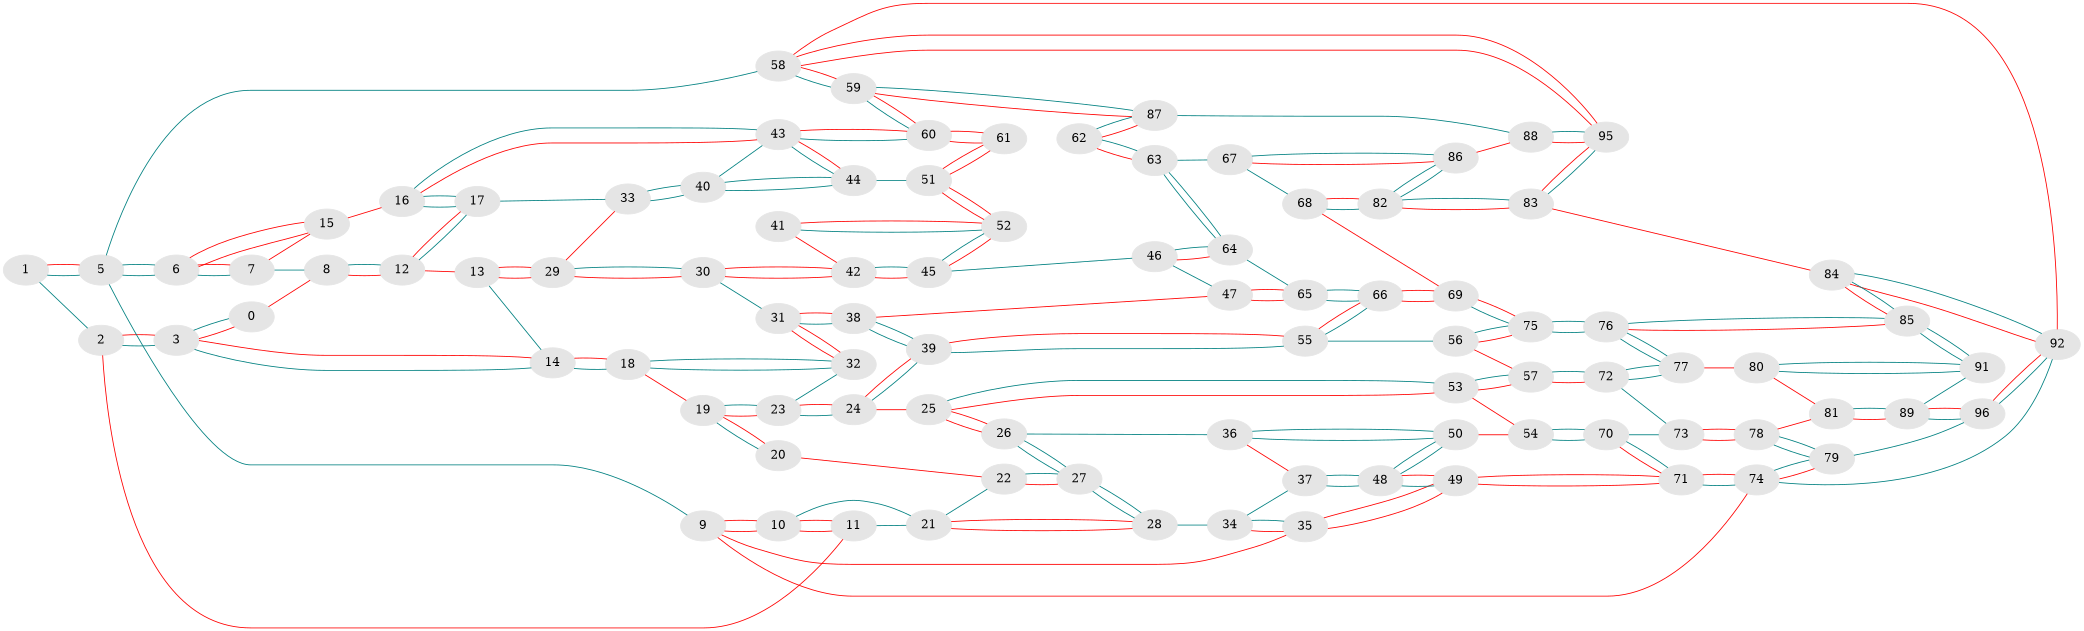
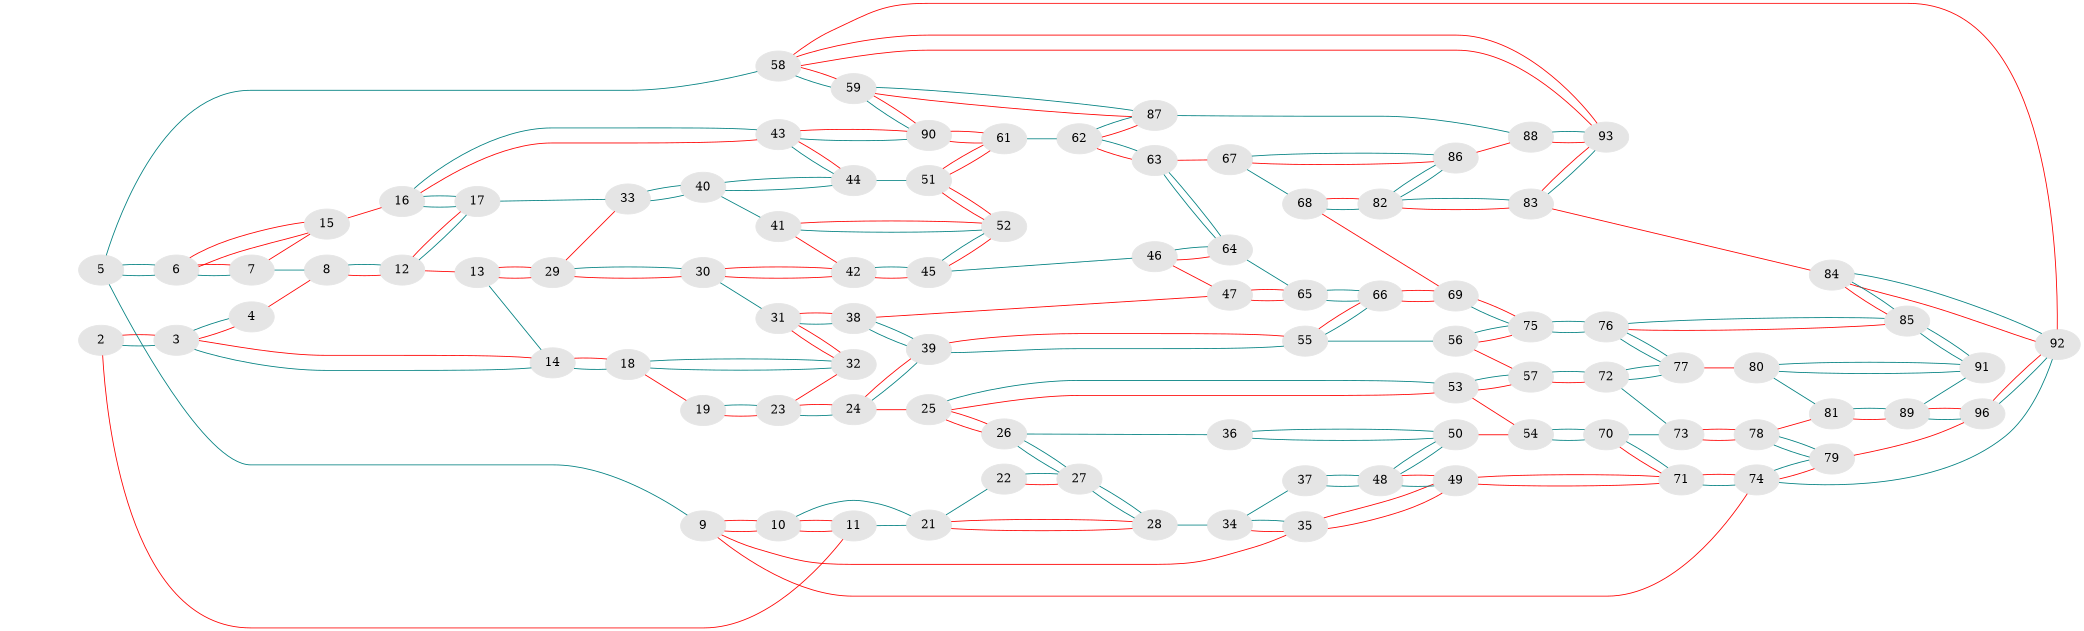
(929, 135) -> (929, 135)
(1606, 137) -> (1606, 137)
none -> (1042, 139)
(1192, 160) -> (1192, 160)
(741, 161) -> (741, 207)
(26, 270) -> none
(1192, 276) -> (1192, 276)
(252, 317) -> (252, 317)
(816, 387) -> (816, 387)
(1794, 391) -> (1794, 391)
(1910, 442) -> (1910, 442)
(778, 456) -> none
(1268, 458) -> none
